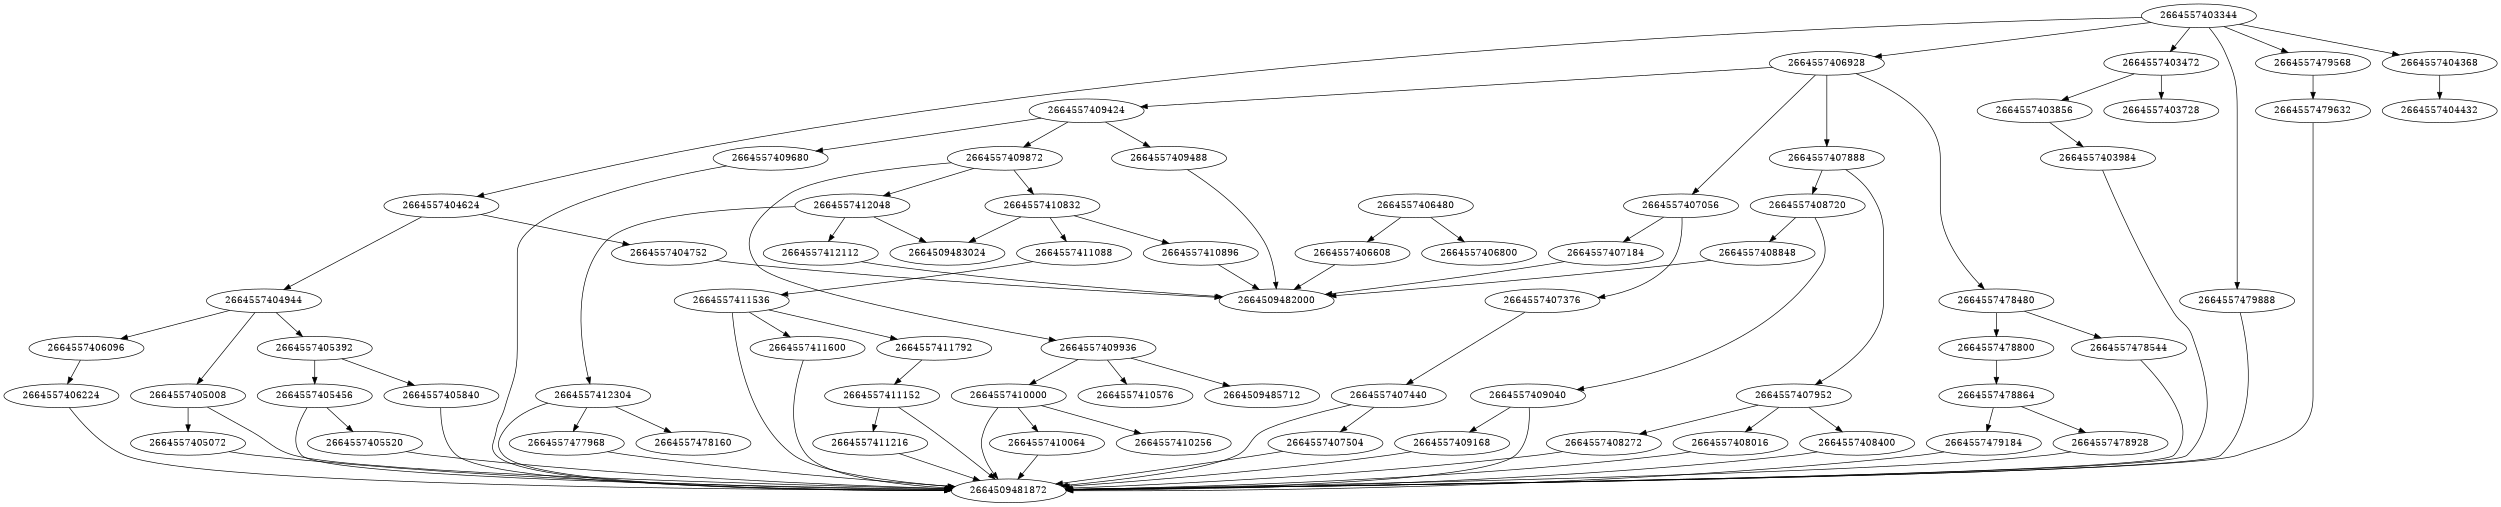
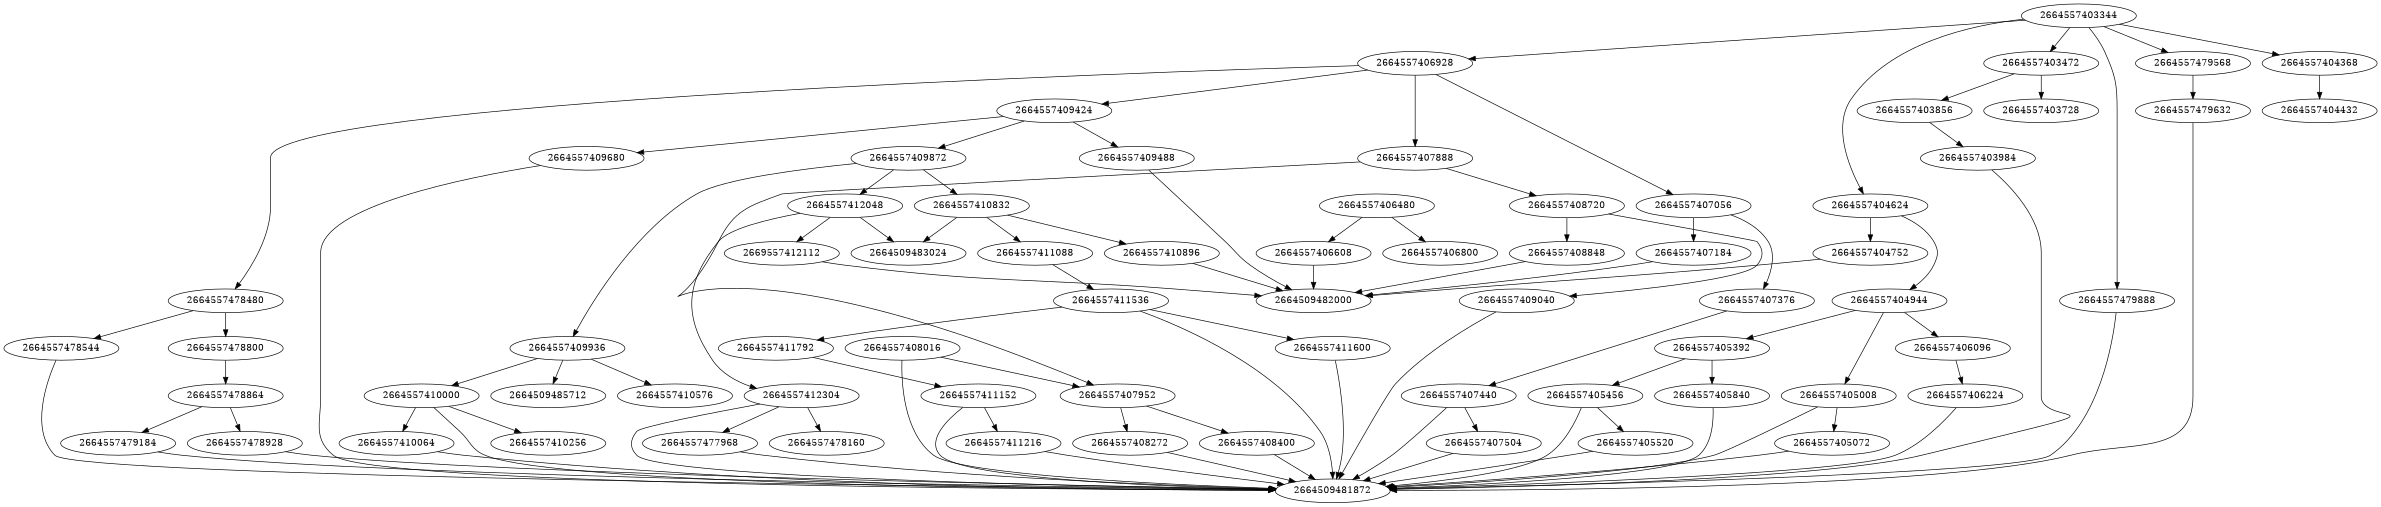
(821, 253) -> (782, 253)
(1765, 418) -> (1007, 371)
(1452, 443) -> none
